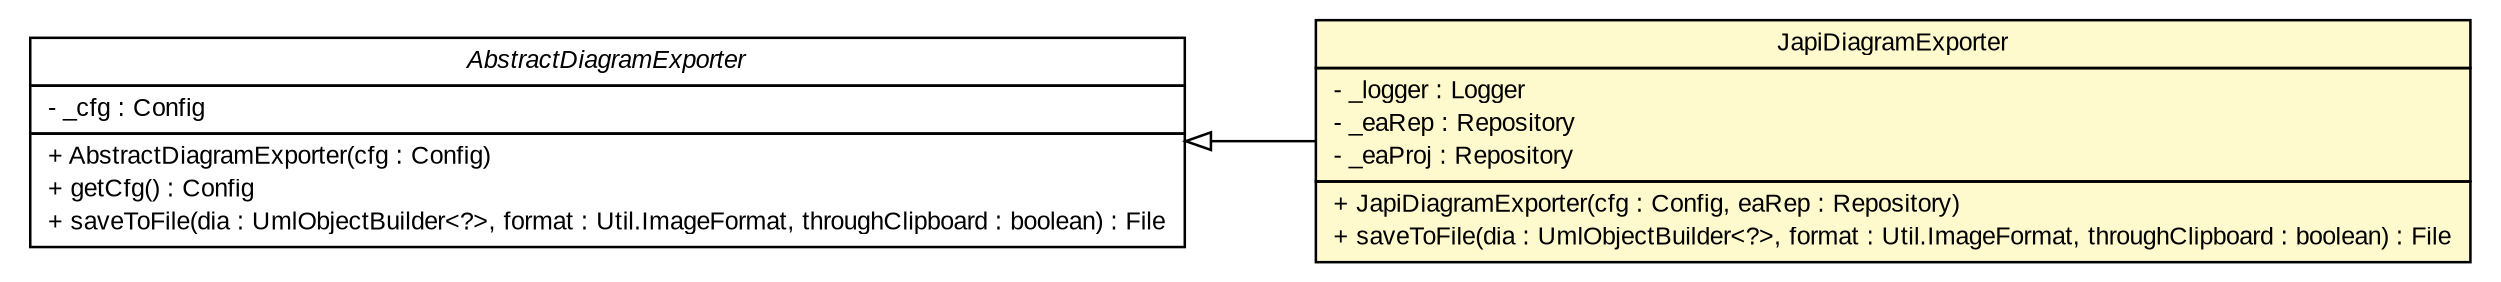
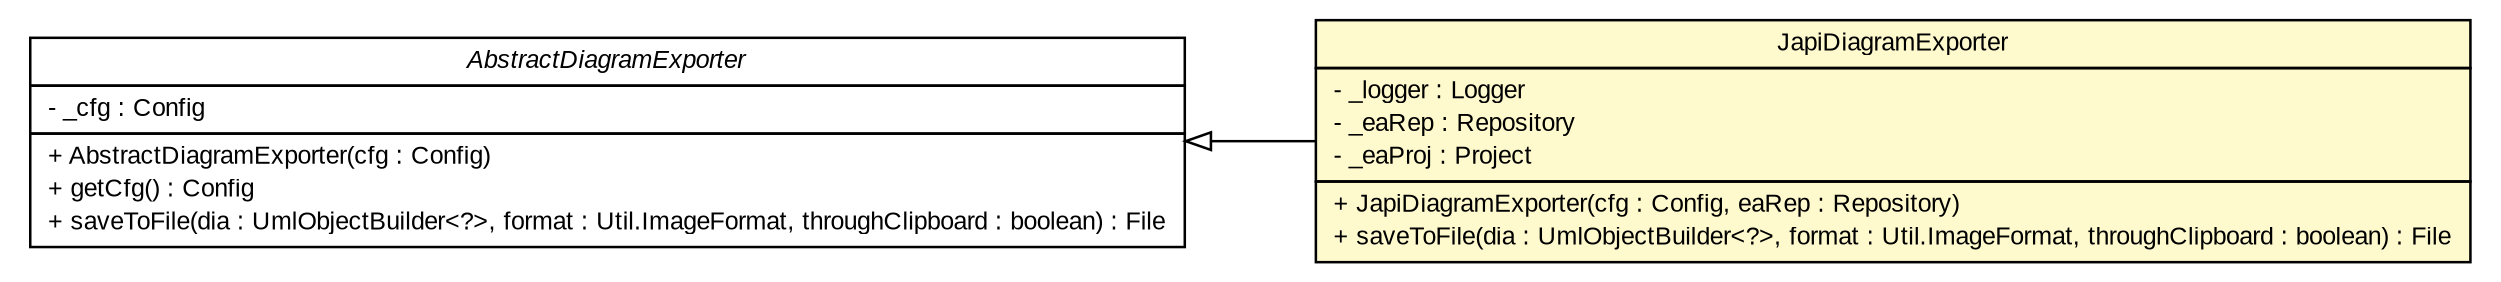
(1455, 156) -> (1433, 156)
